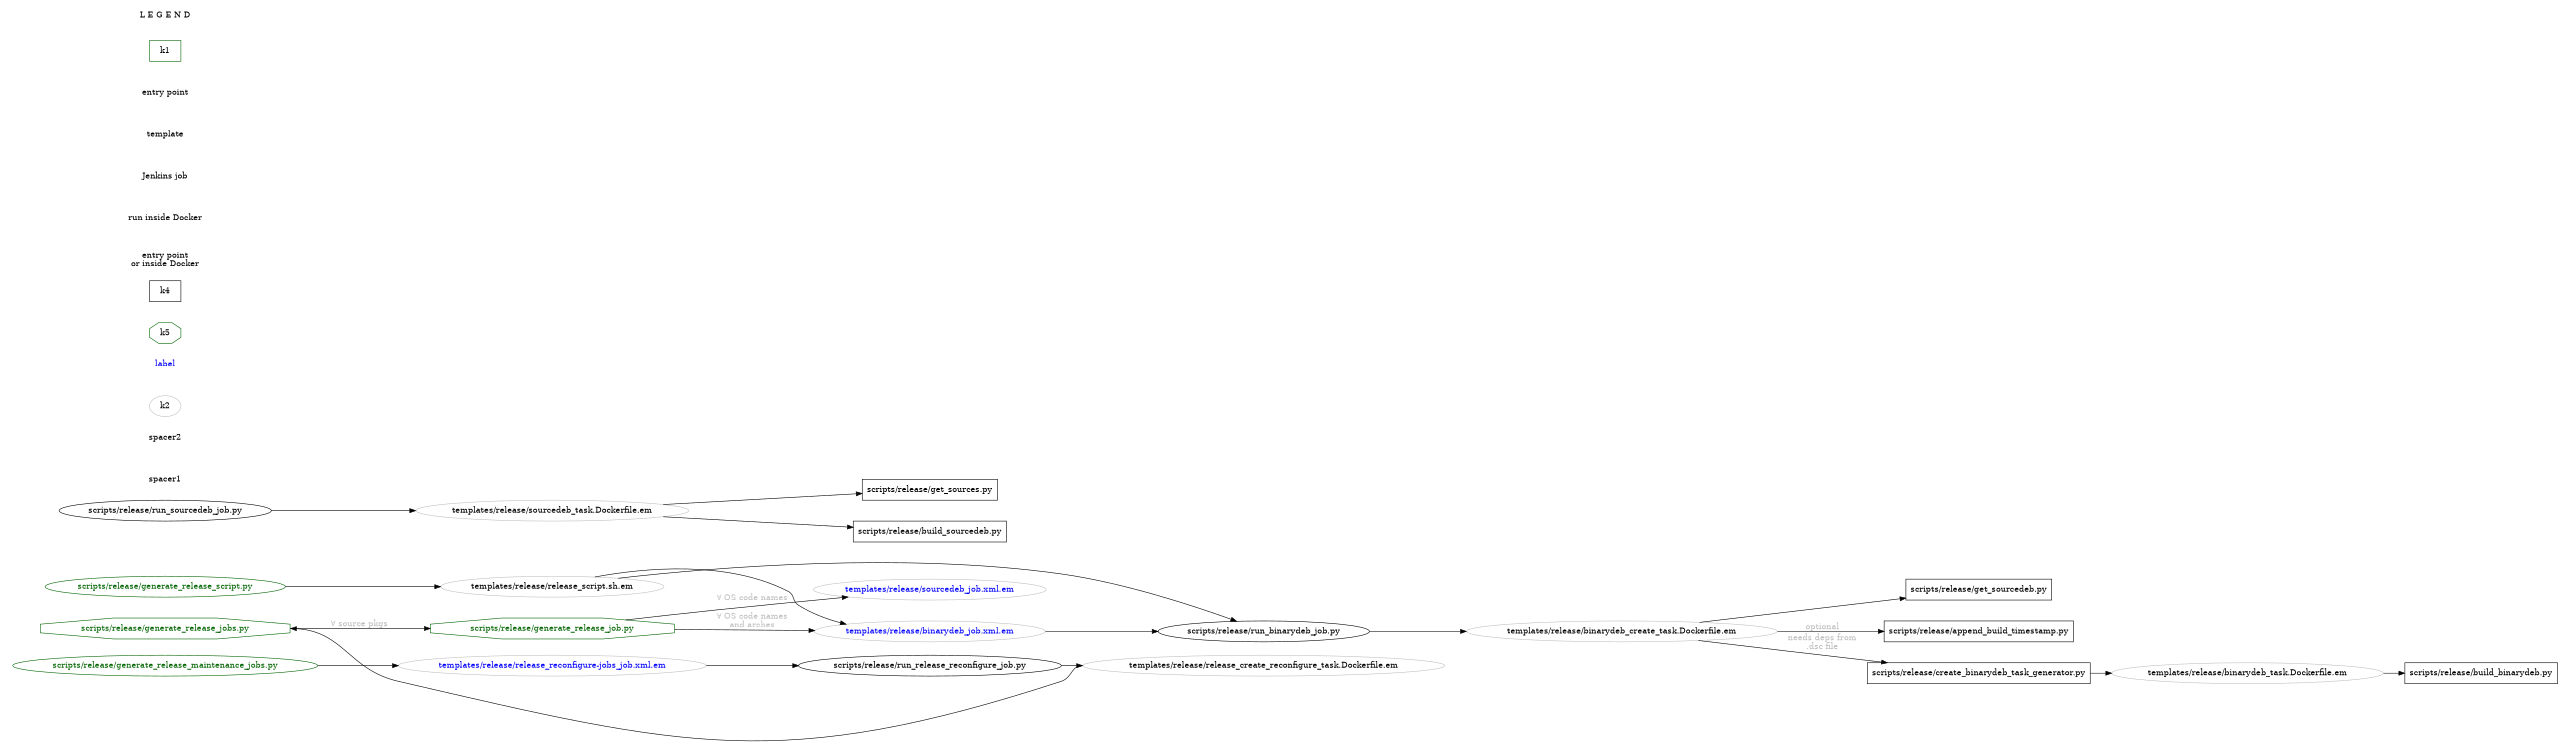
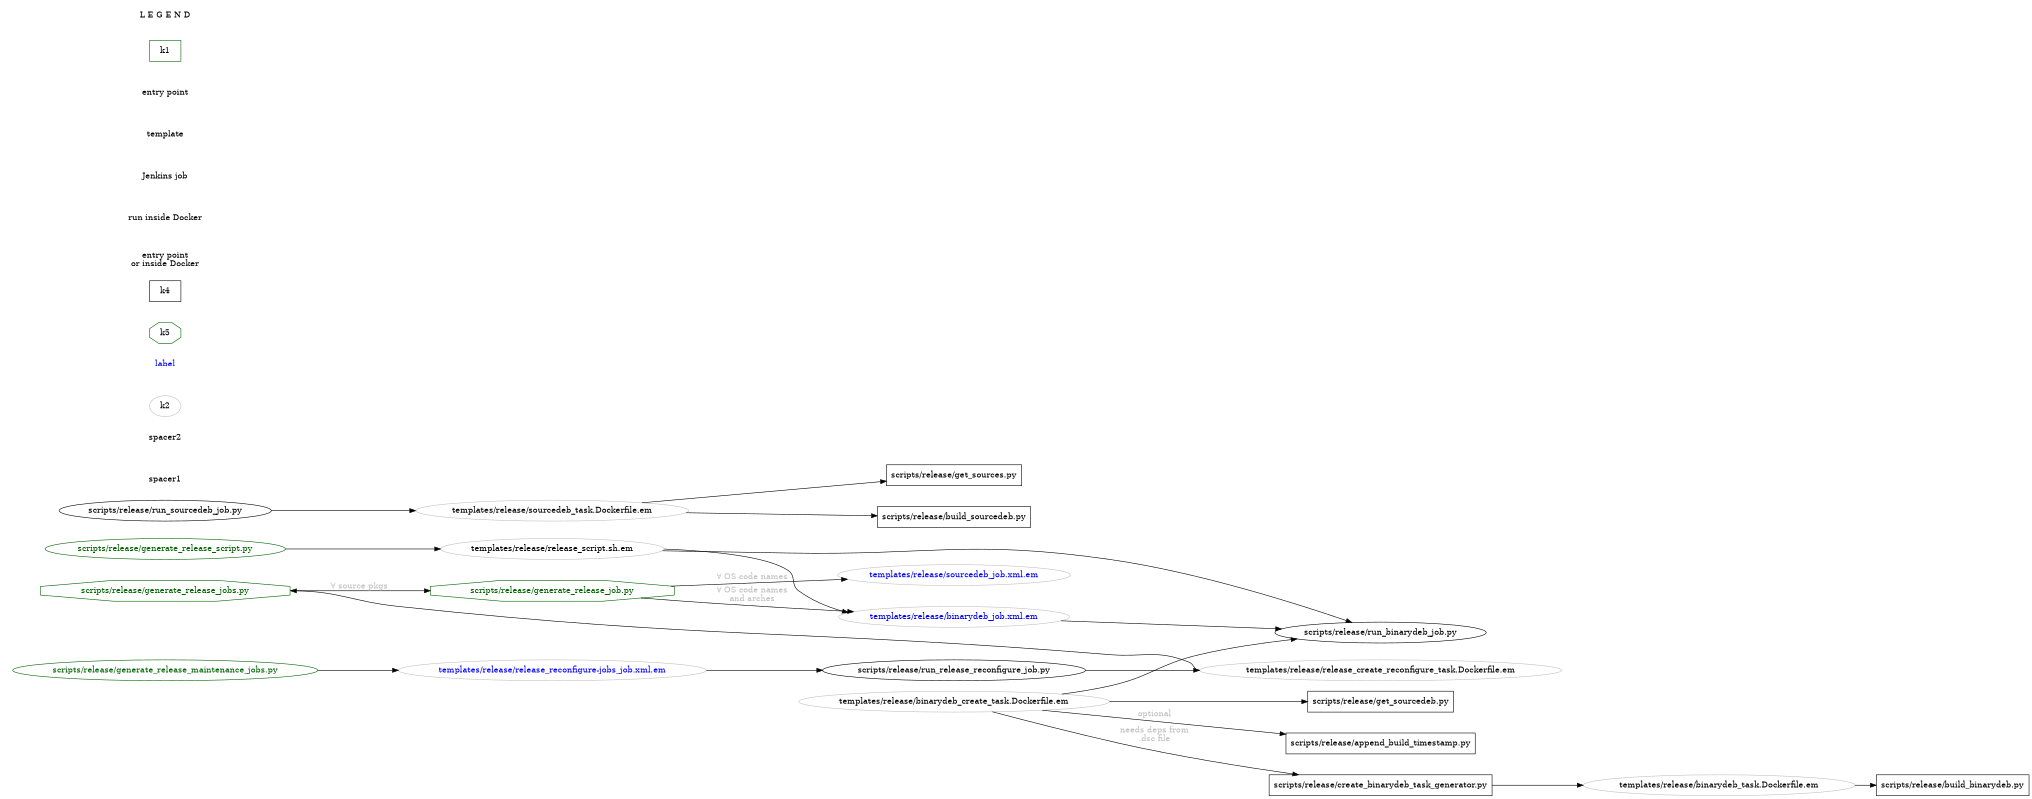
(1415, 631) -> (1175, 662)
